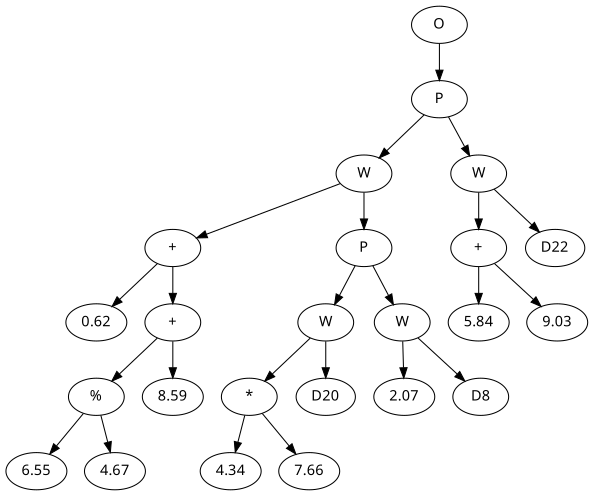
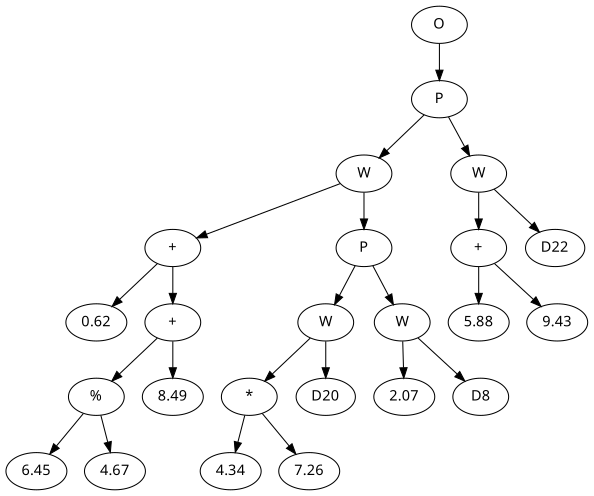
(479, 322) -> (479, 322)
(557, 322) -> (557, 322)
(173, 397) -> (173, 397)
(36, 471) -> (36, 471)
(309, 471) -> (309, 471)
